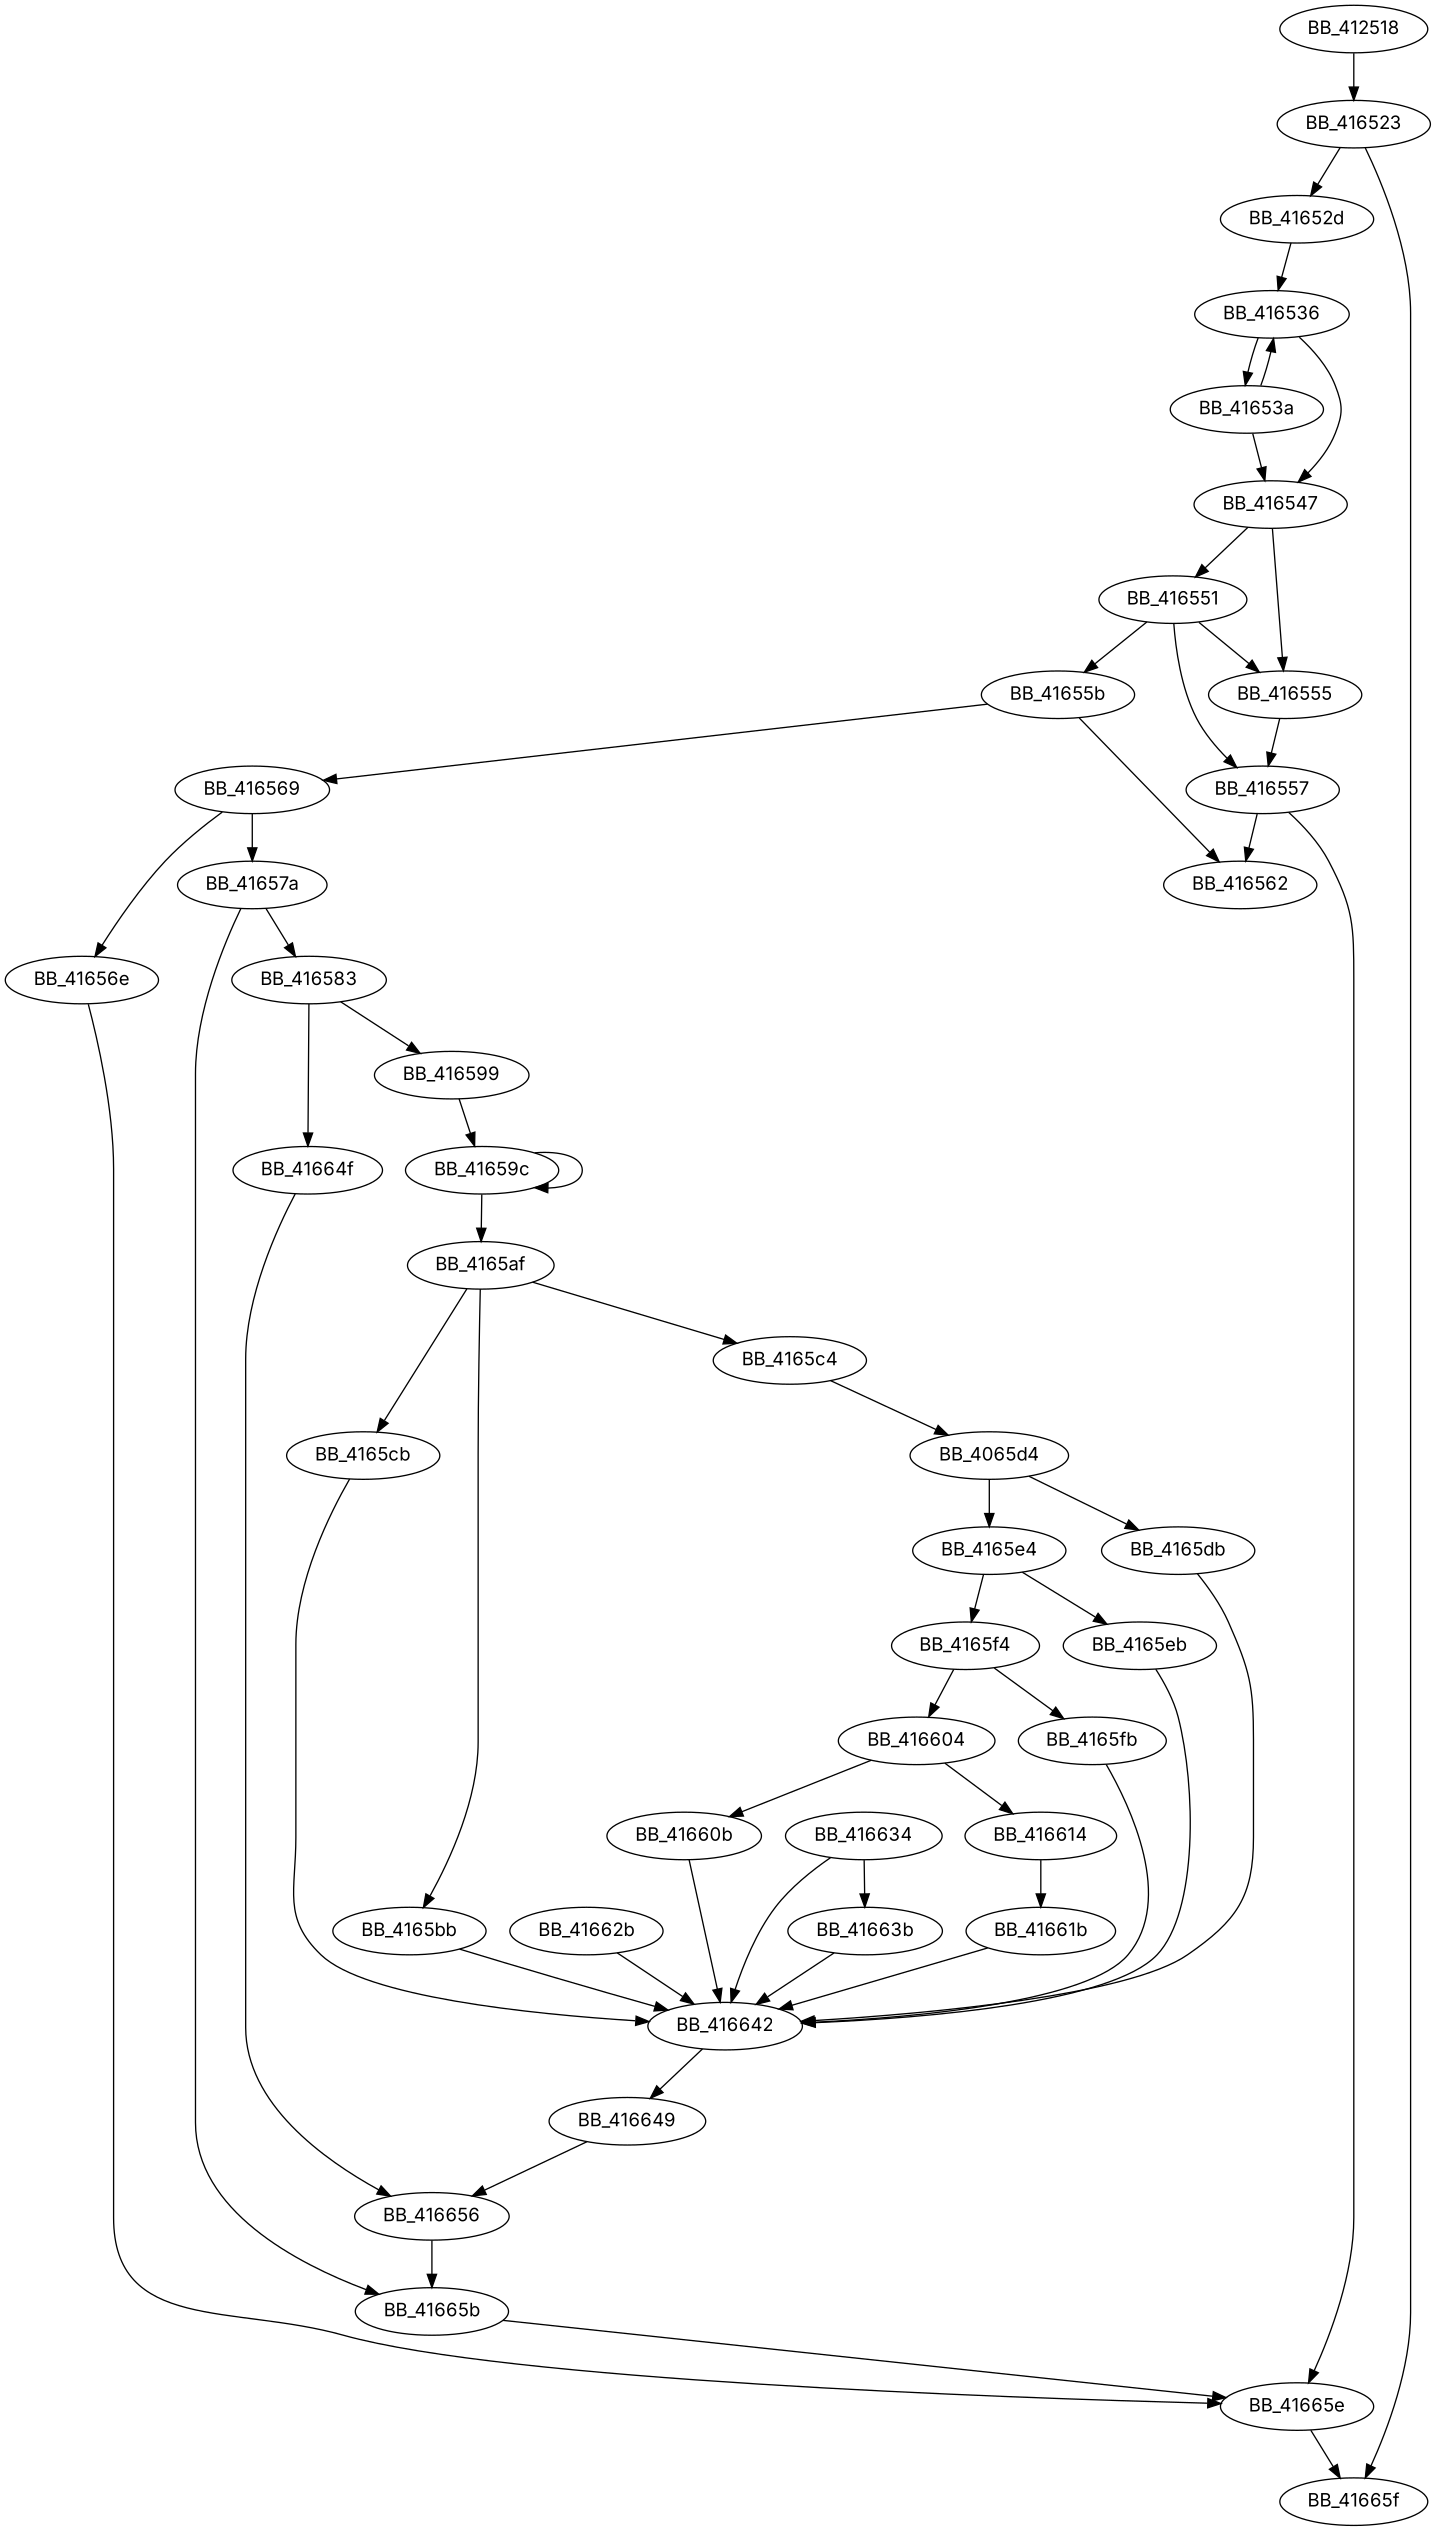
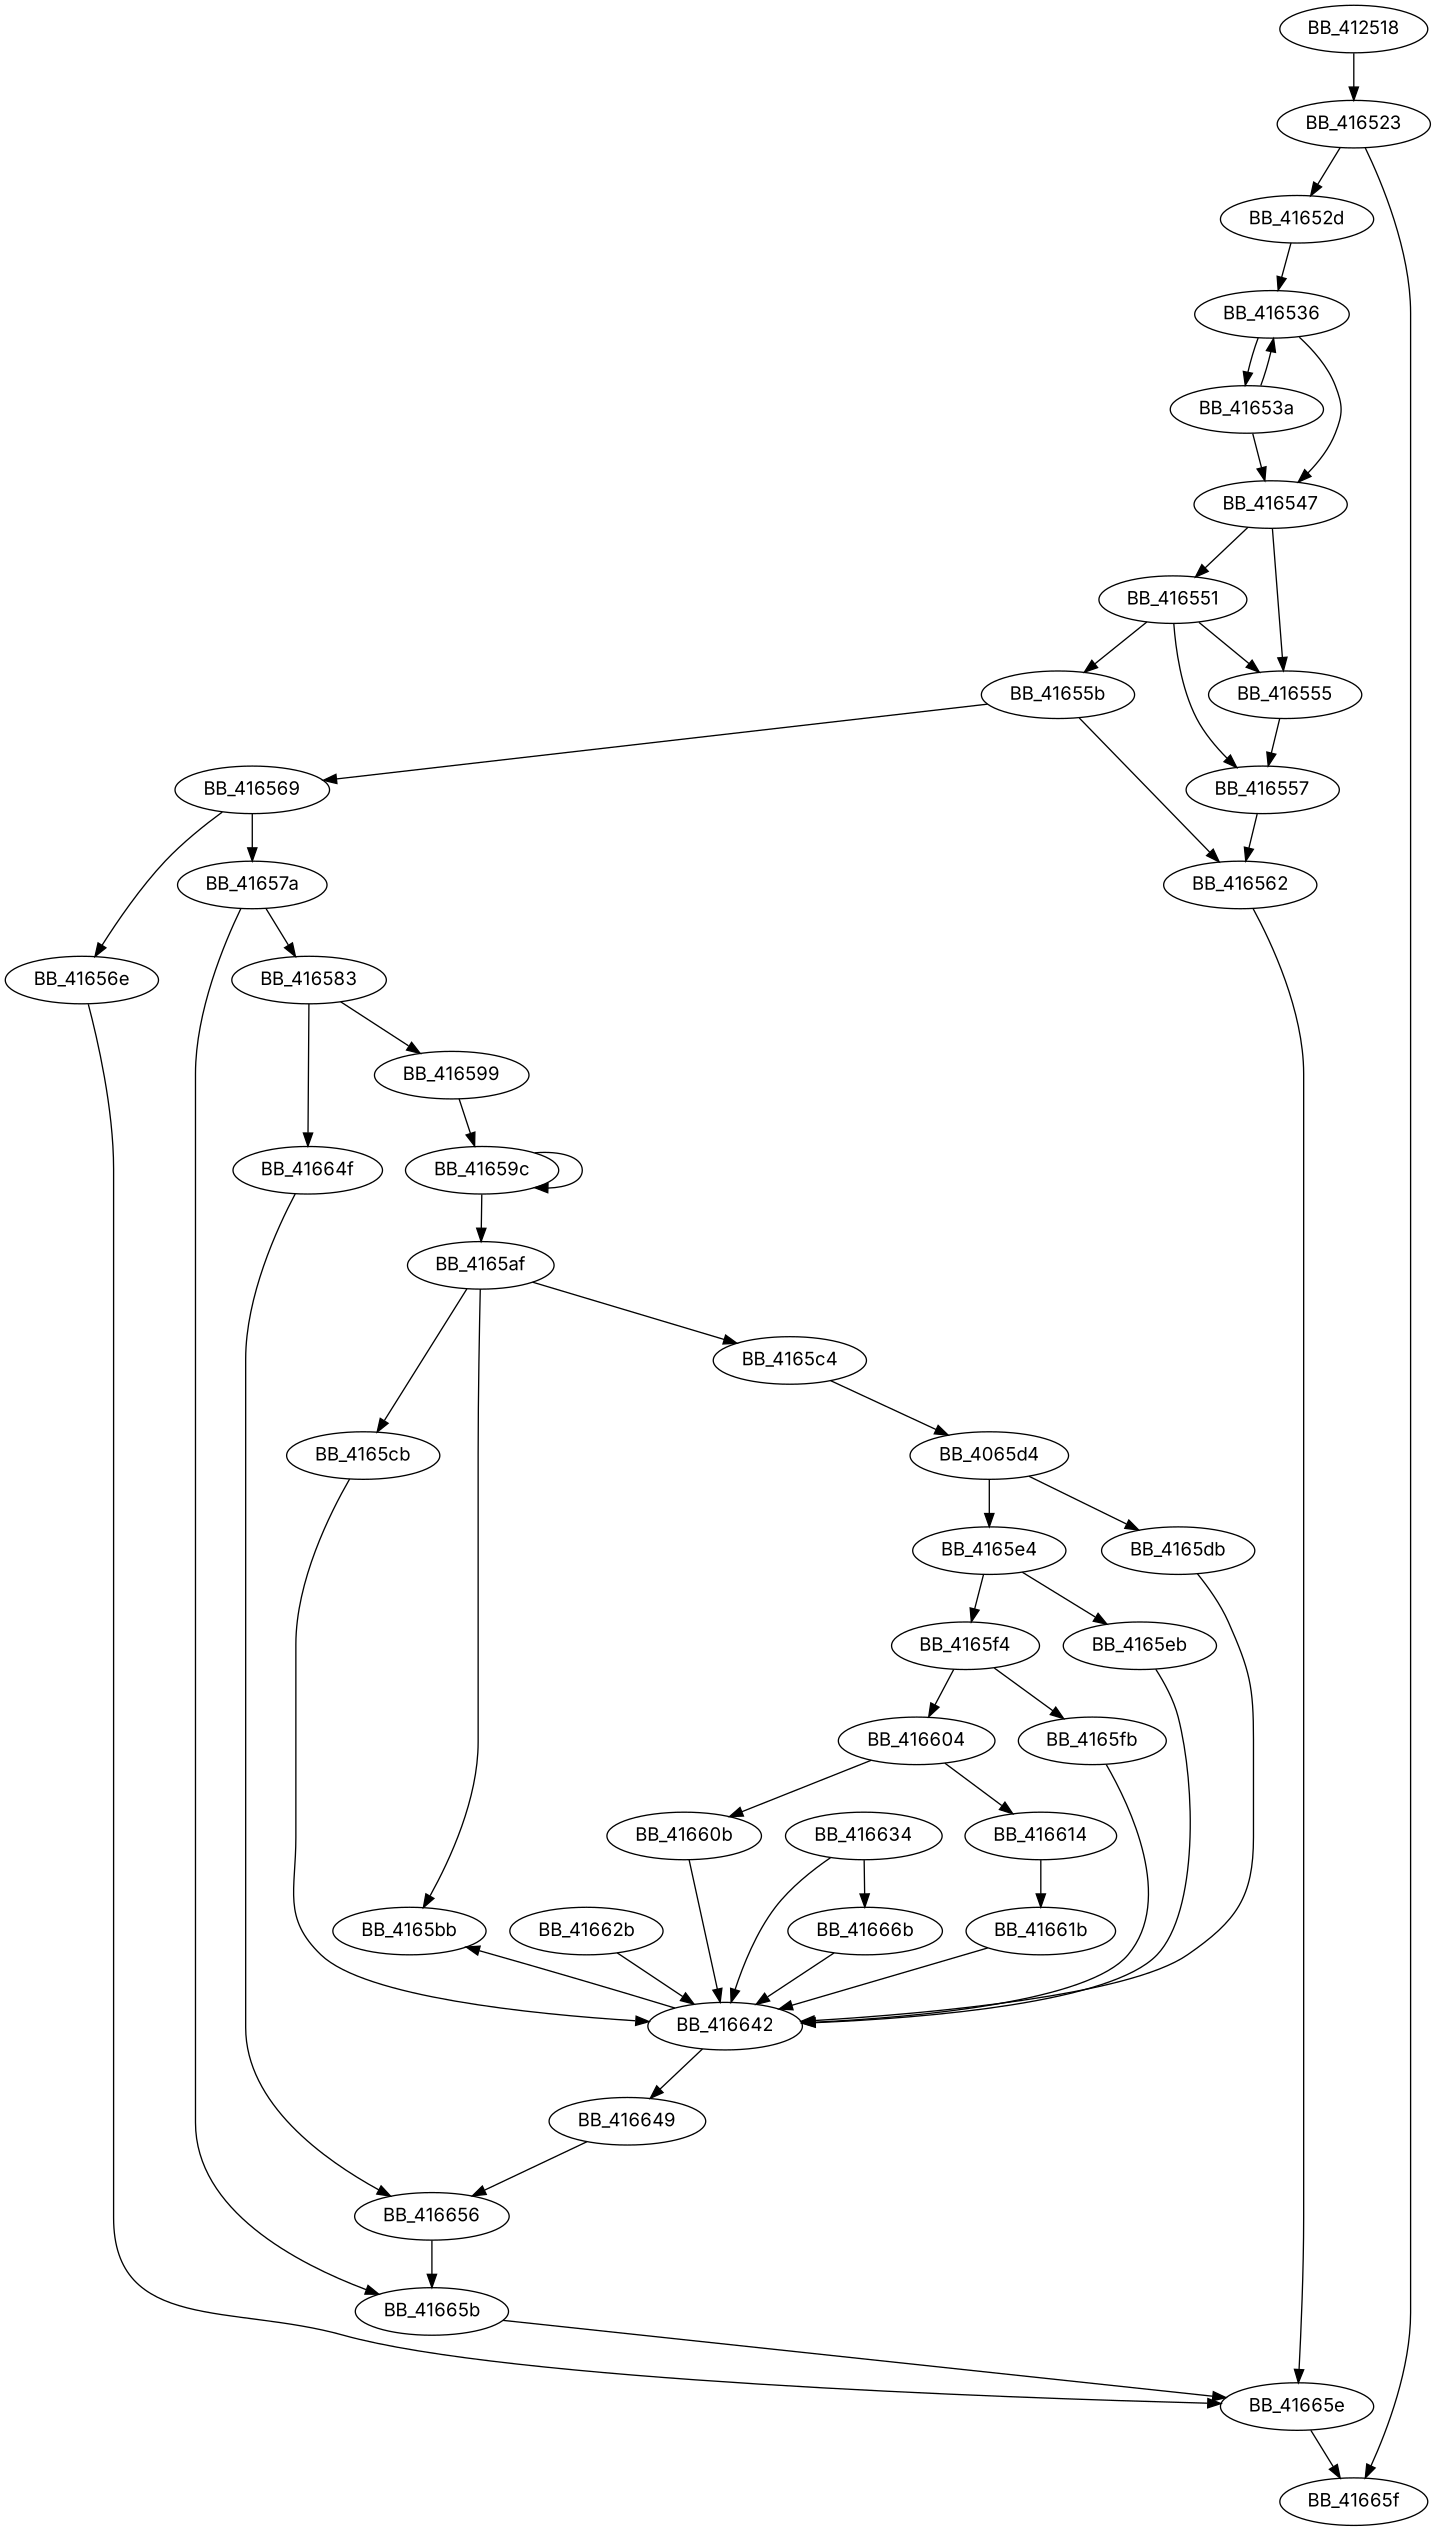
(1354, 1585) -> (1304, 1635)
(865, 1931) -> (865, 1931)
(557, 1978) -> (577, 1979)
